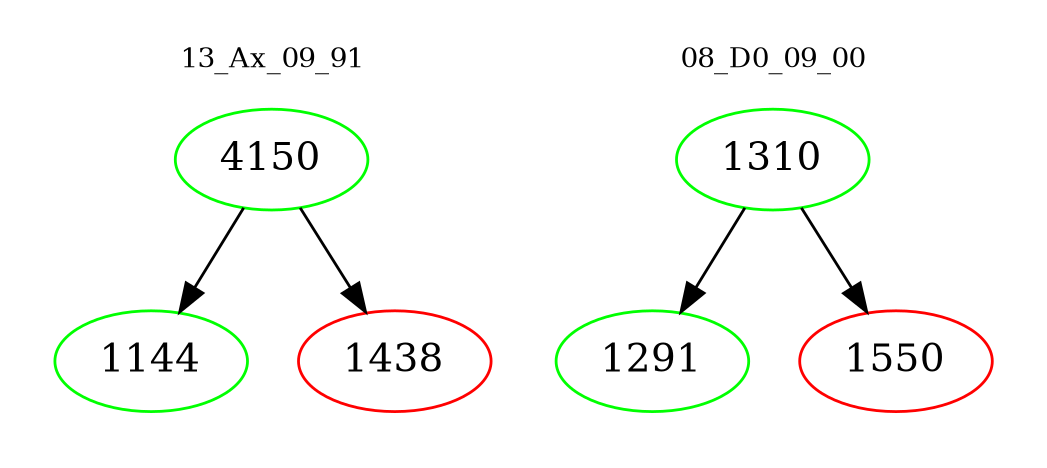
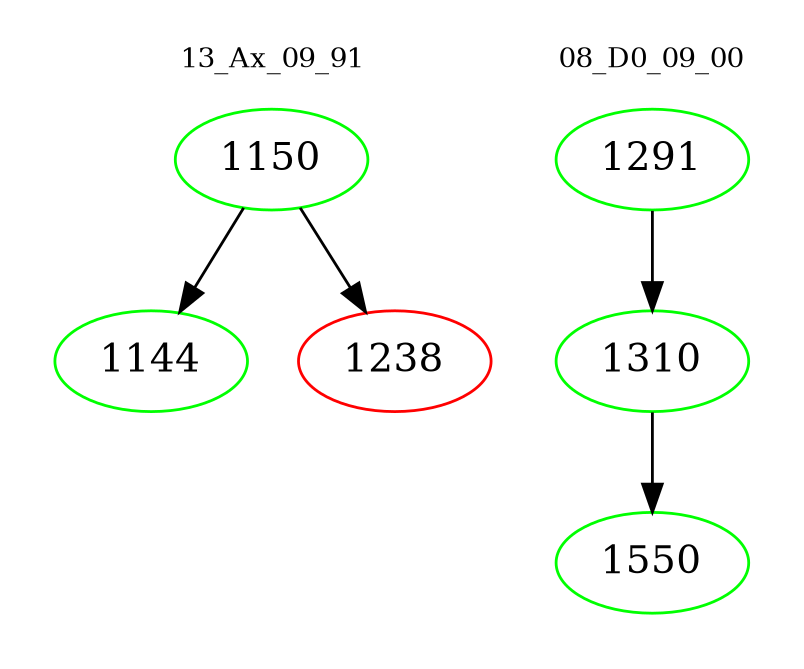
(272, 160) -> (272, 160)
(720, 248) -> (652, 247)
(395, 361) -> (395, 361)
(896, 361) -> (652, 563)
